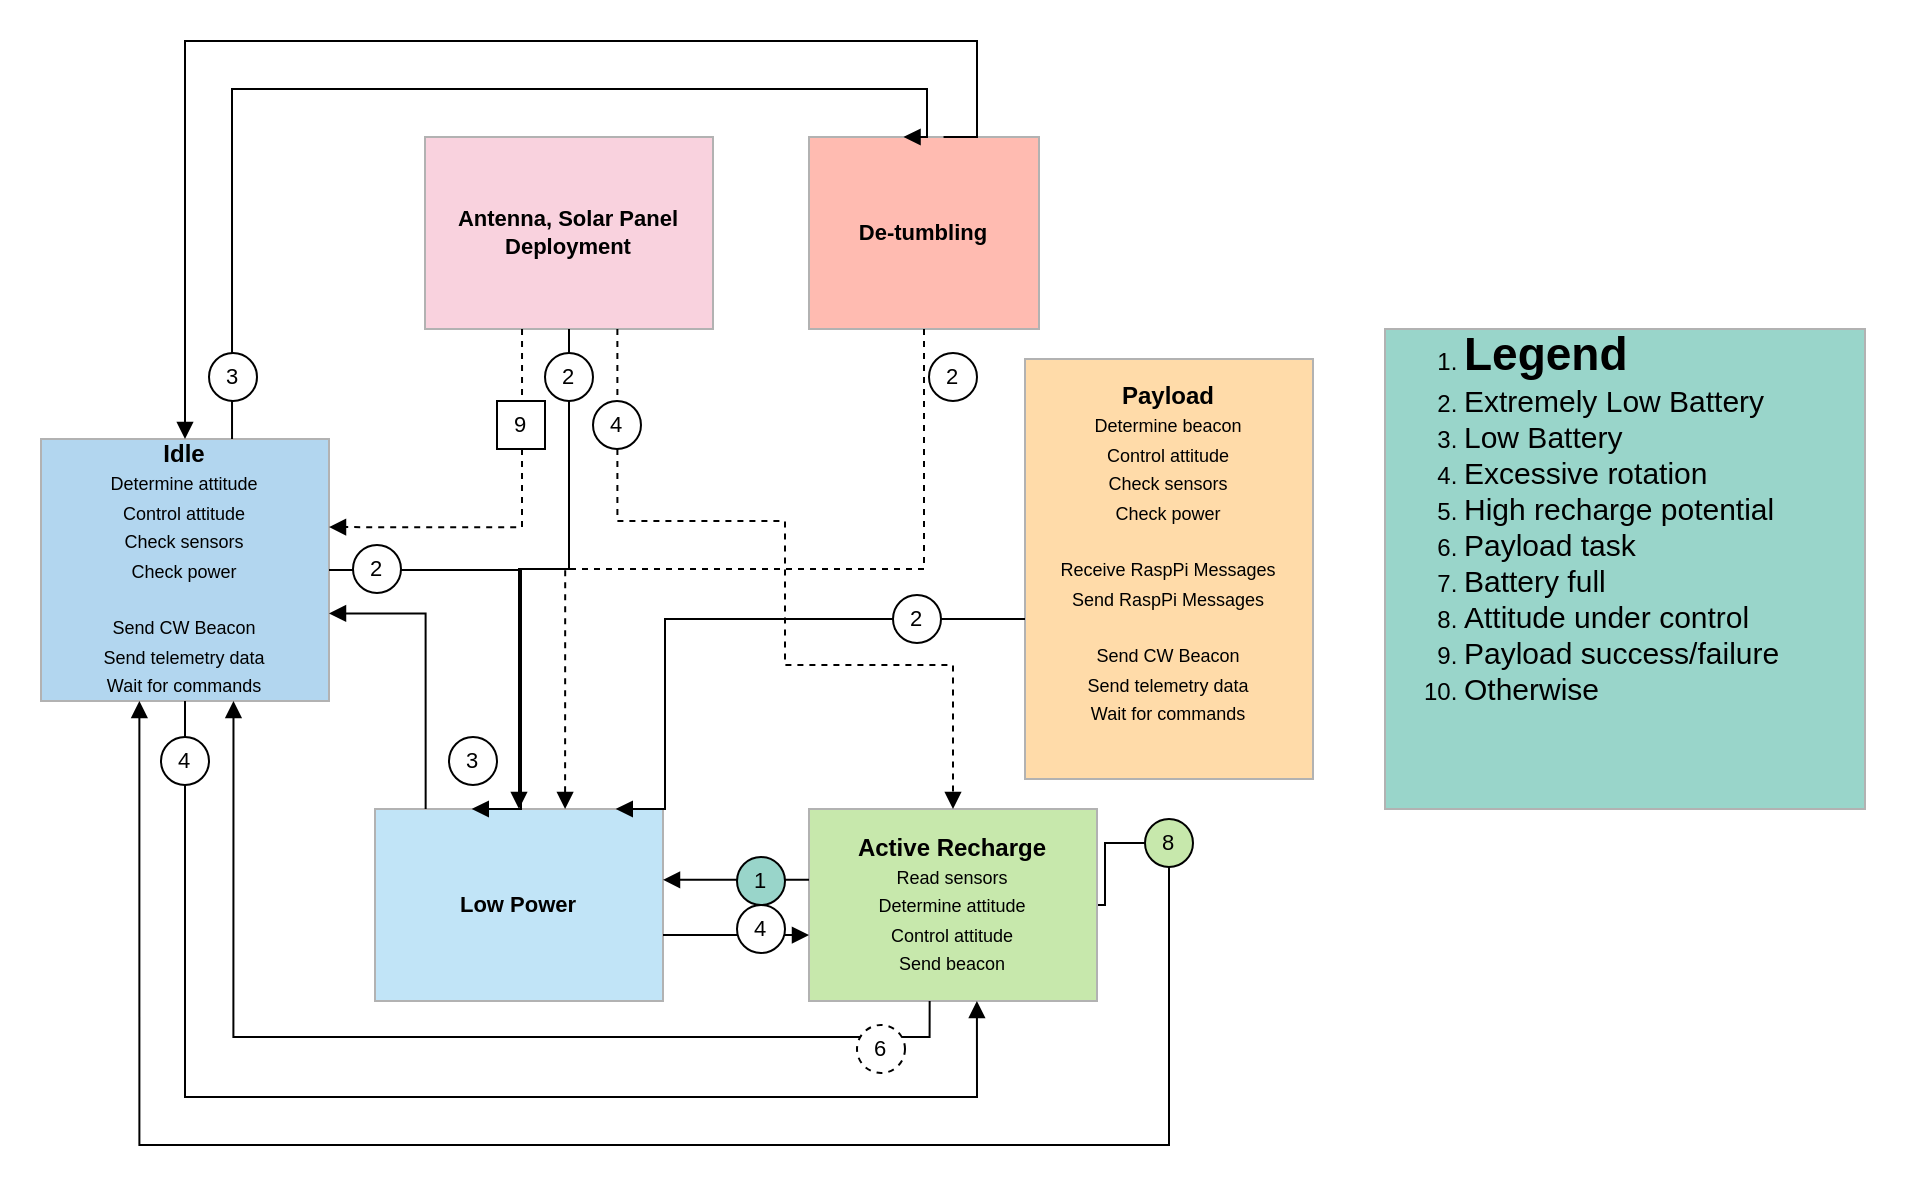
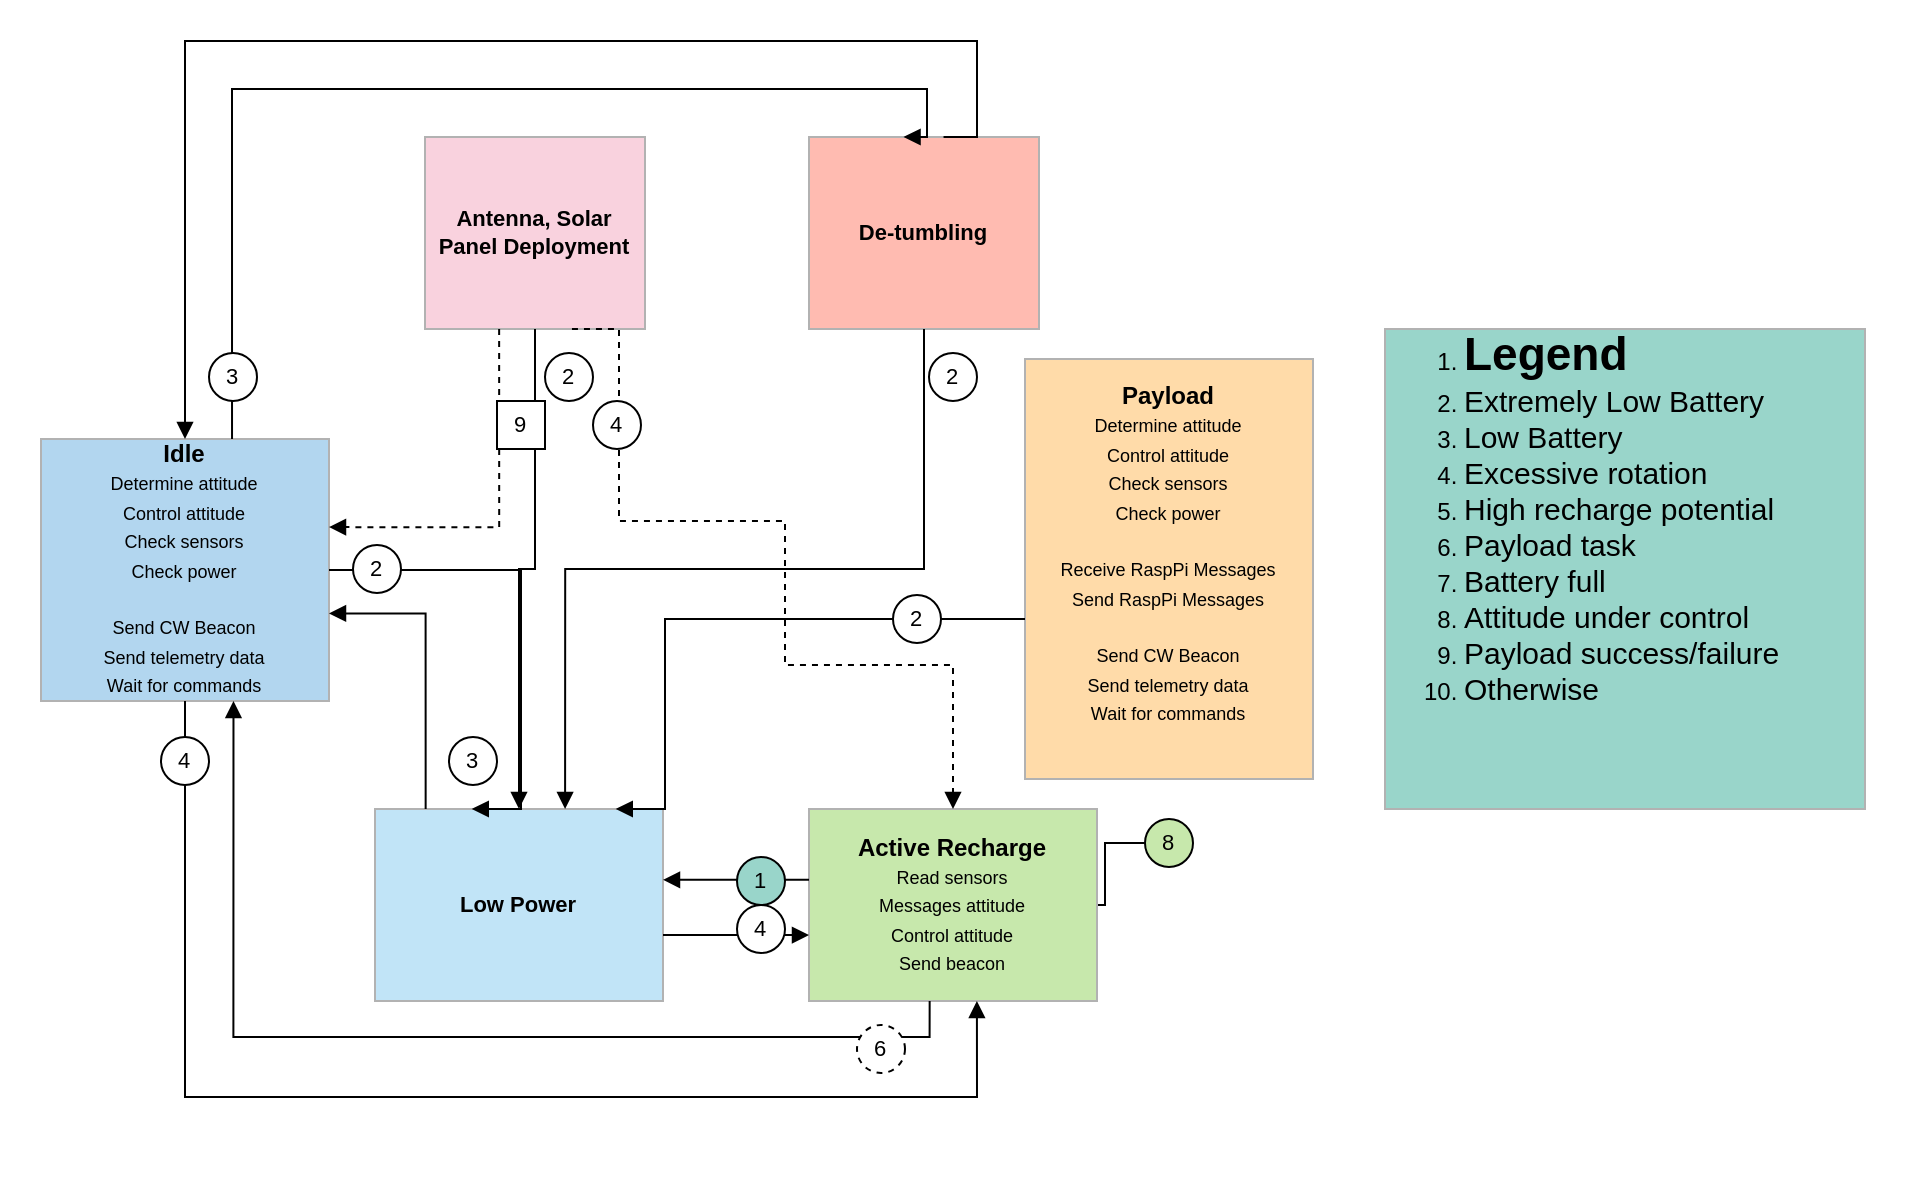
(569, 233) -> (535, 233)
(924, 522) -> (924, 522)
(1169, 569) -> (1169, 569)
(953, 905) -> (953, 905)
(580, 1145) -> none
